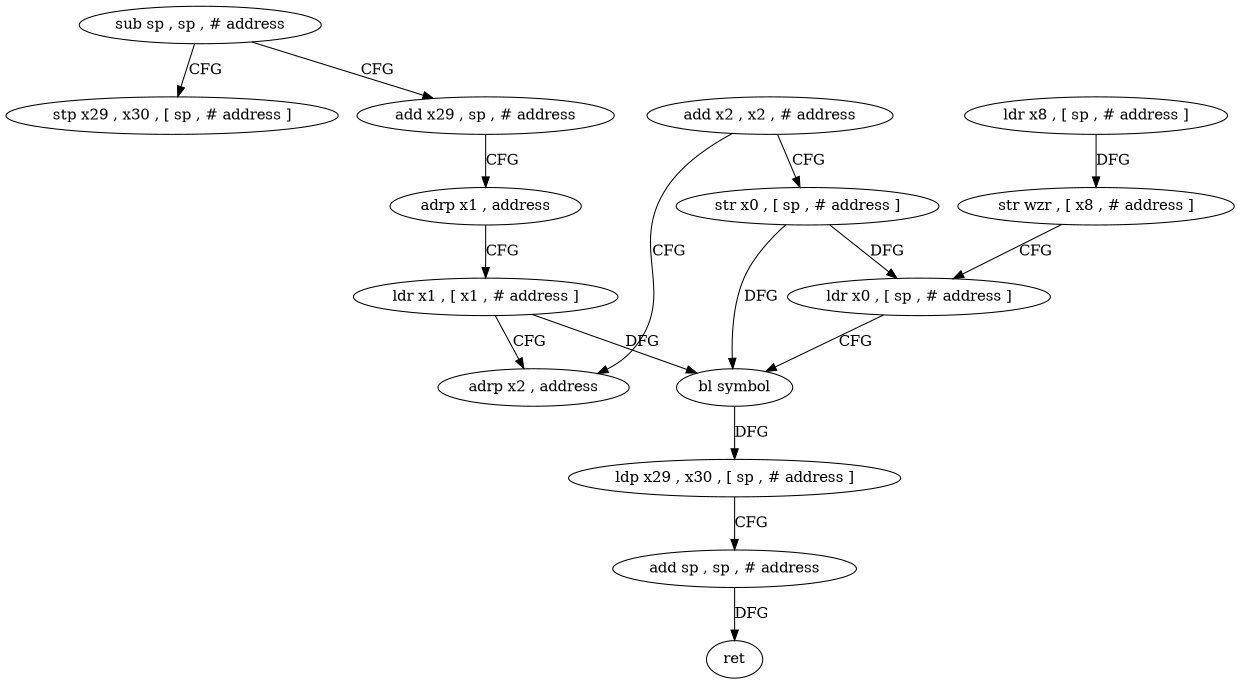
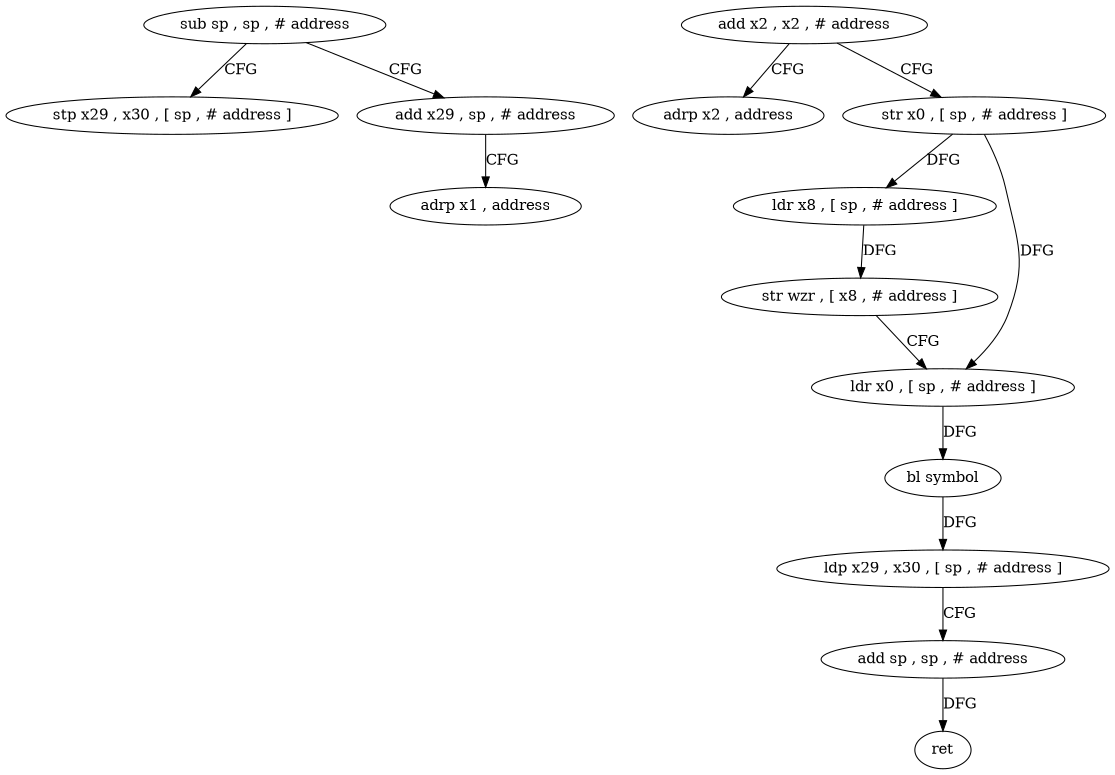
(742, 284) -> (924, 157)
(486, 297) -> none
(855, 342) -> (960, 433)
